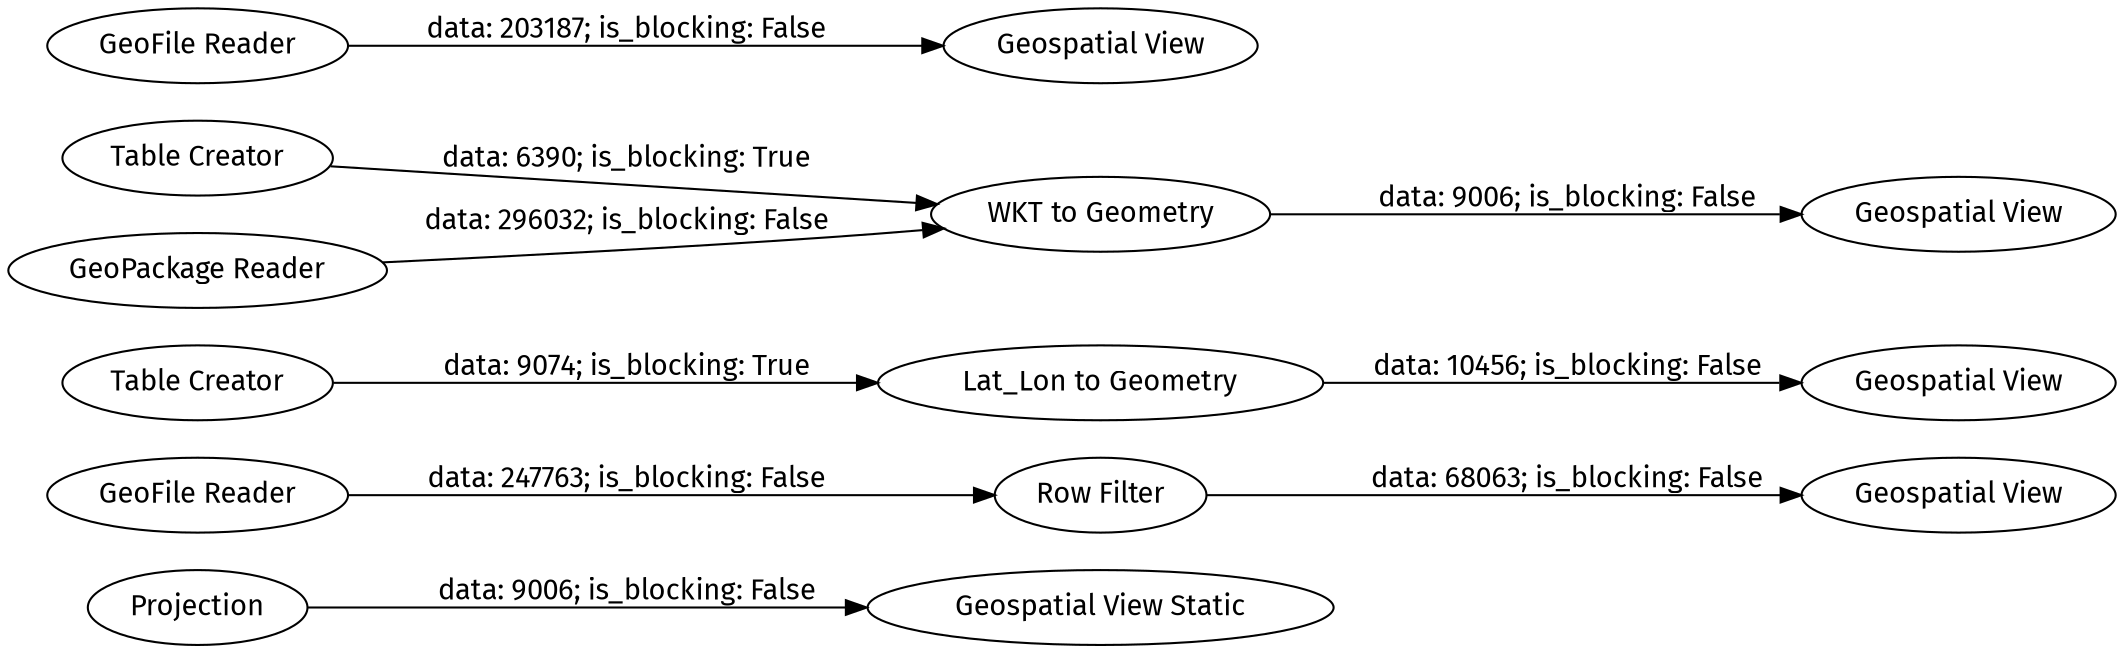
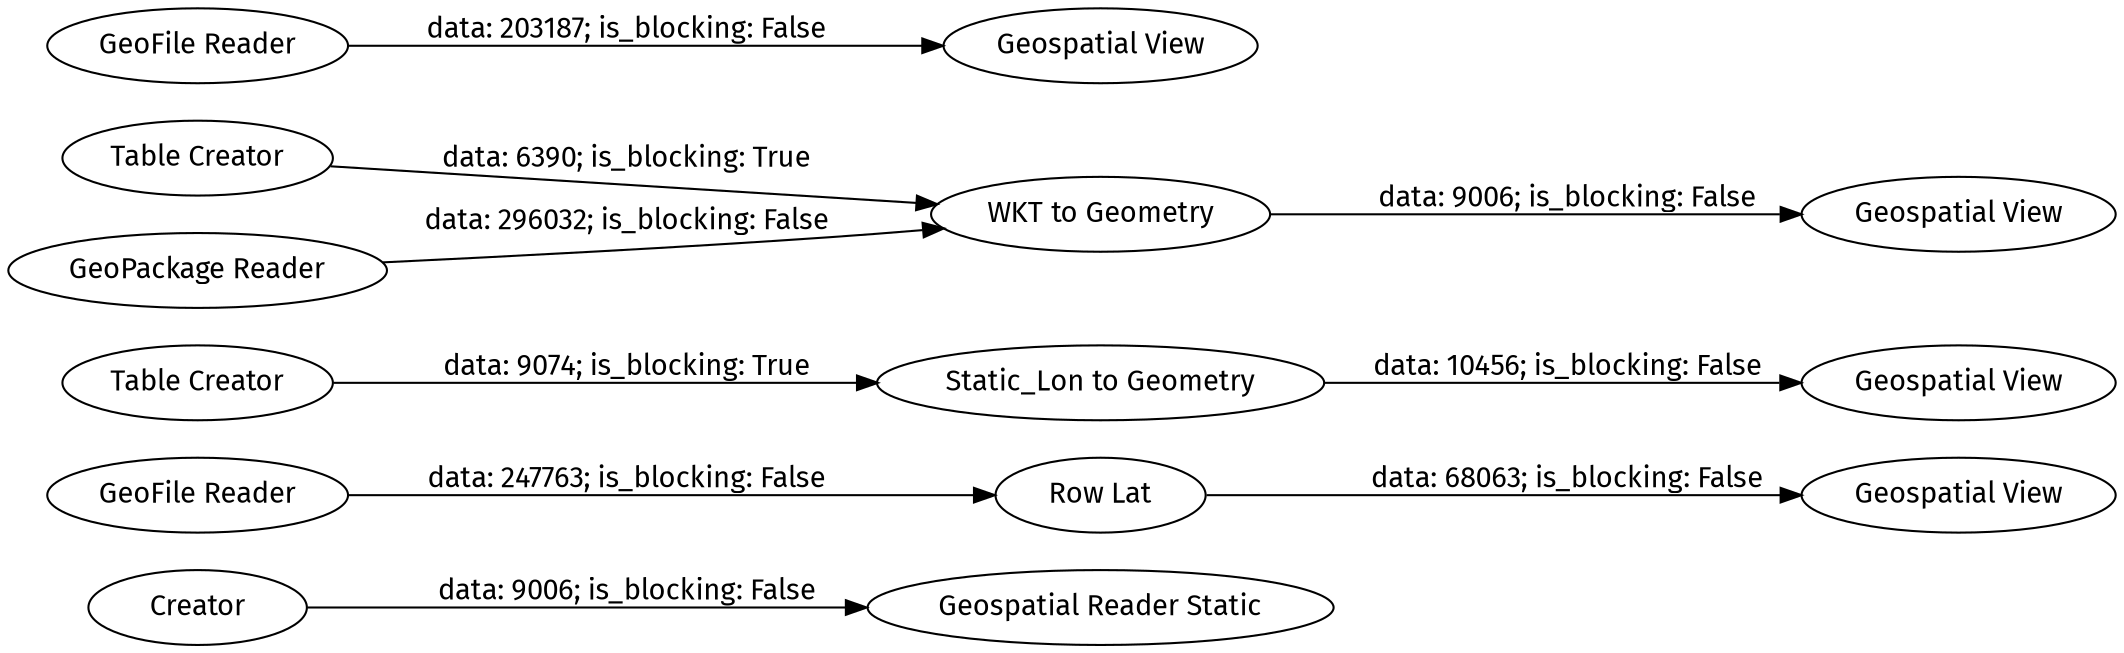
(1101, 383) -> (1101, 383)
(1101, 495) -> (1101, 495)
(198, 608) -> (198, 608)
(1101, 608) -> (1101, 608)
